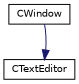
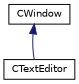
(46, 37) -> (33, 47)
